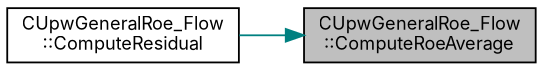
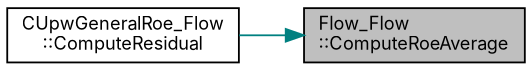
(420, 35) -> (414, 35)
